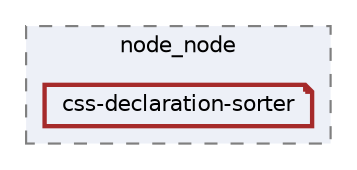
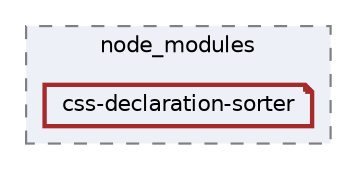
(178, 47) -> (178, 47)
